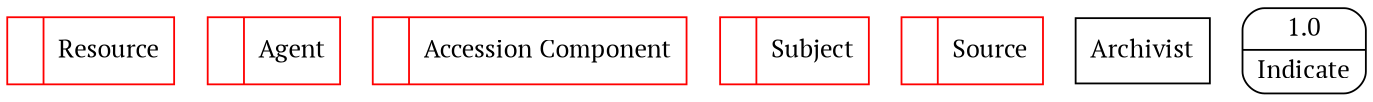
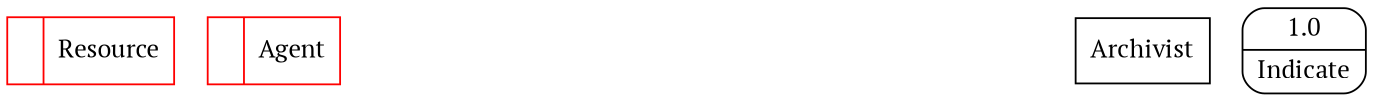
(530, 51) -> none
(794, 51) -> none
(972, 51) -> none
